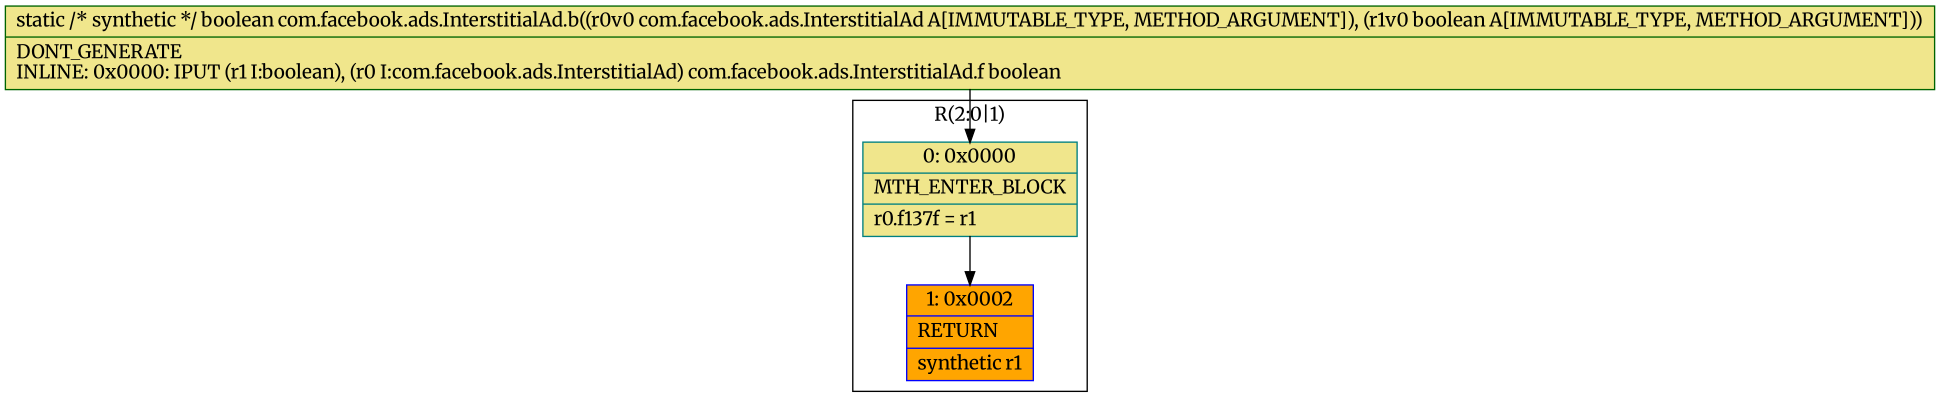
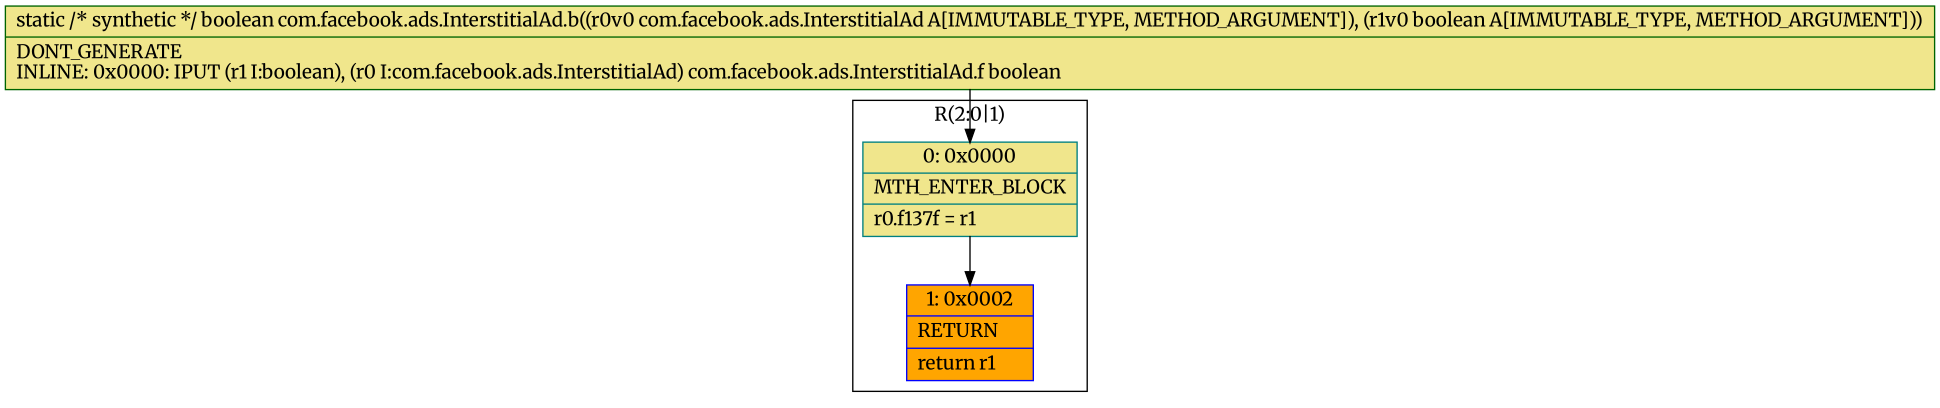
(970, 364) -> (957, 364)
